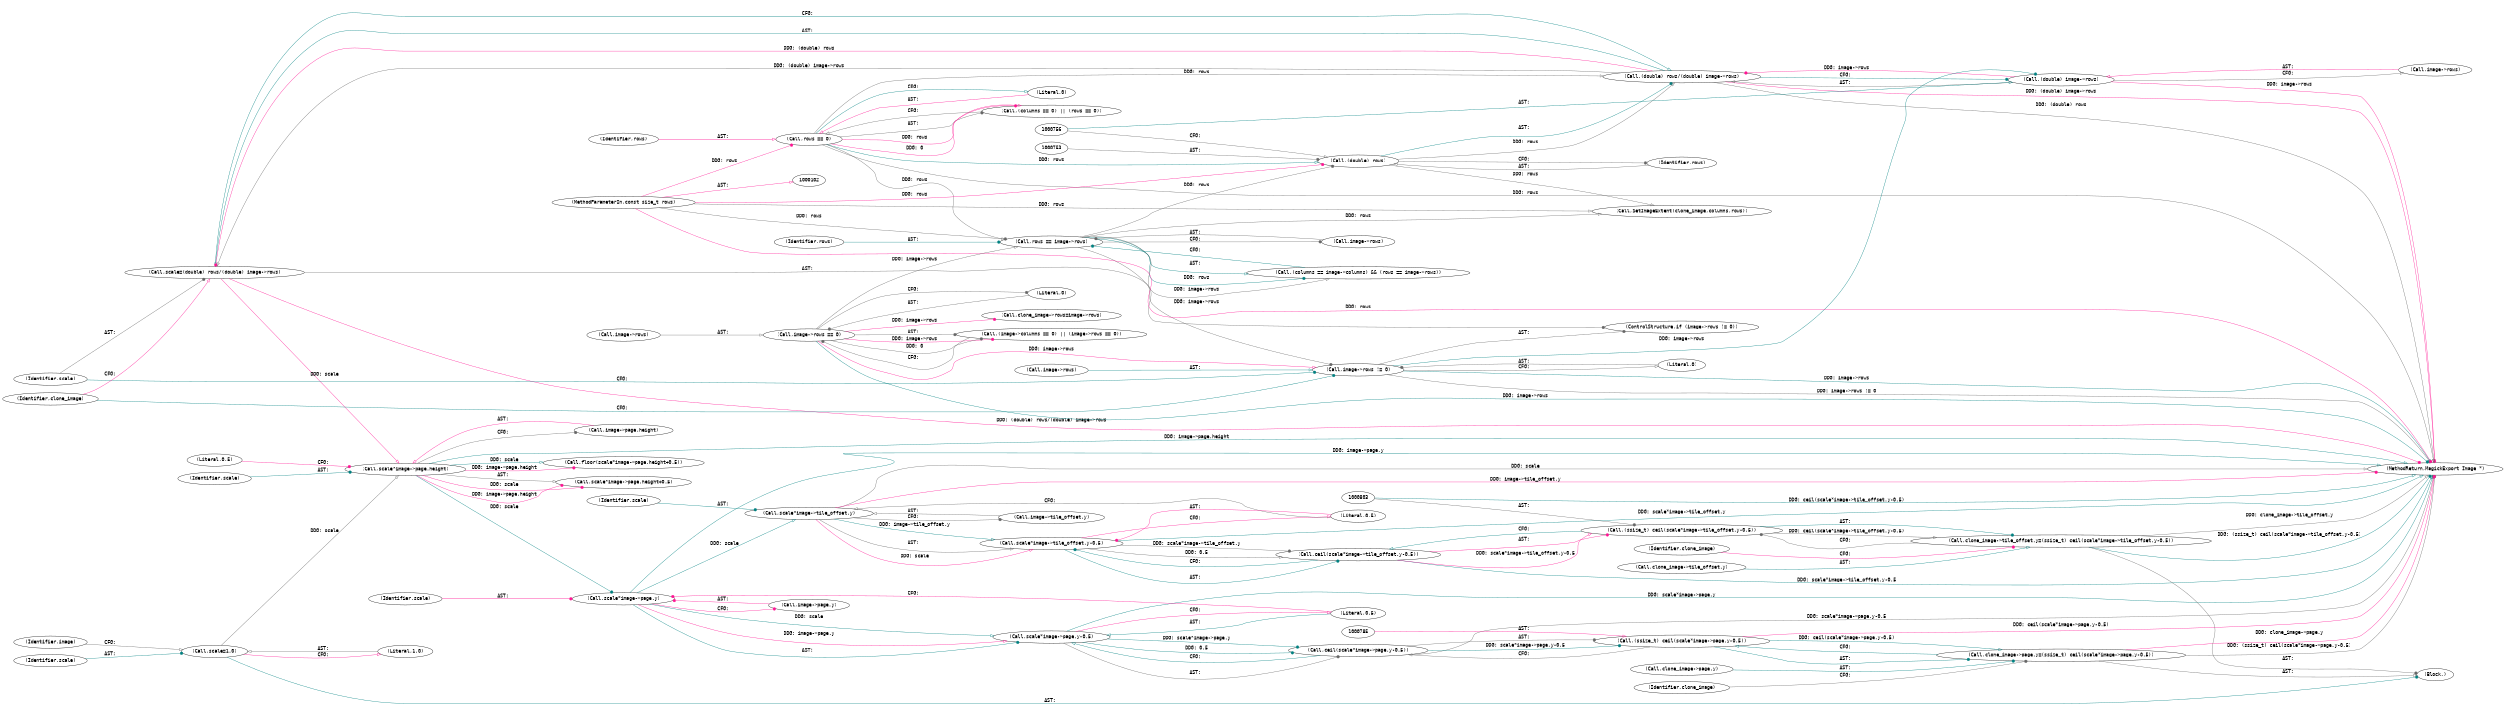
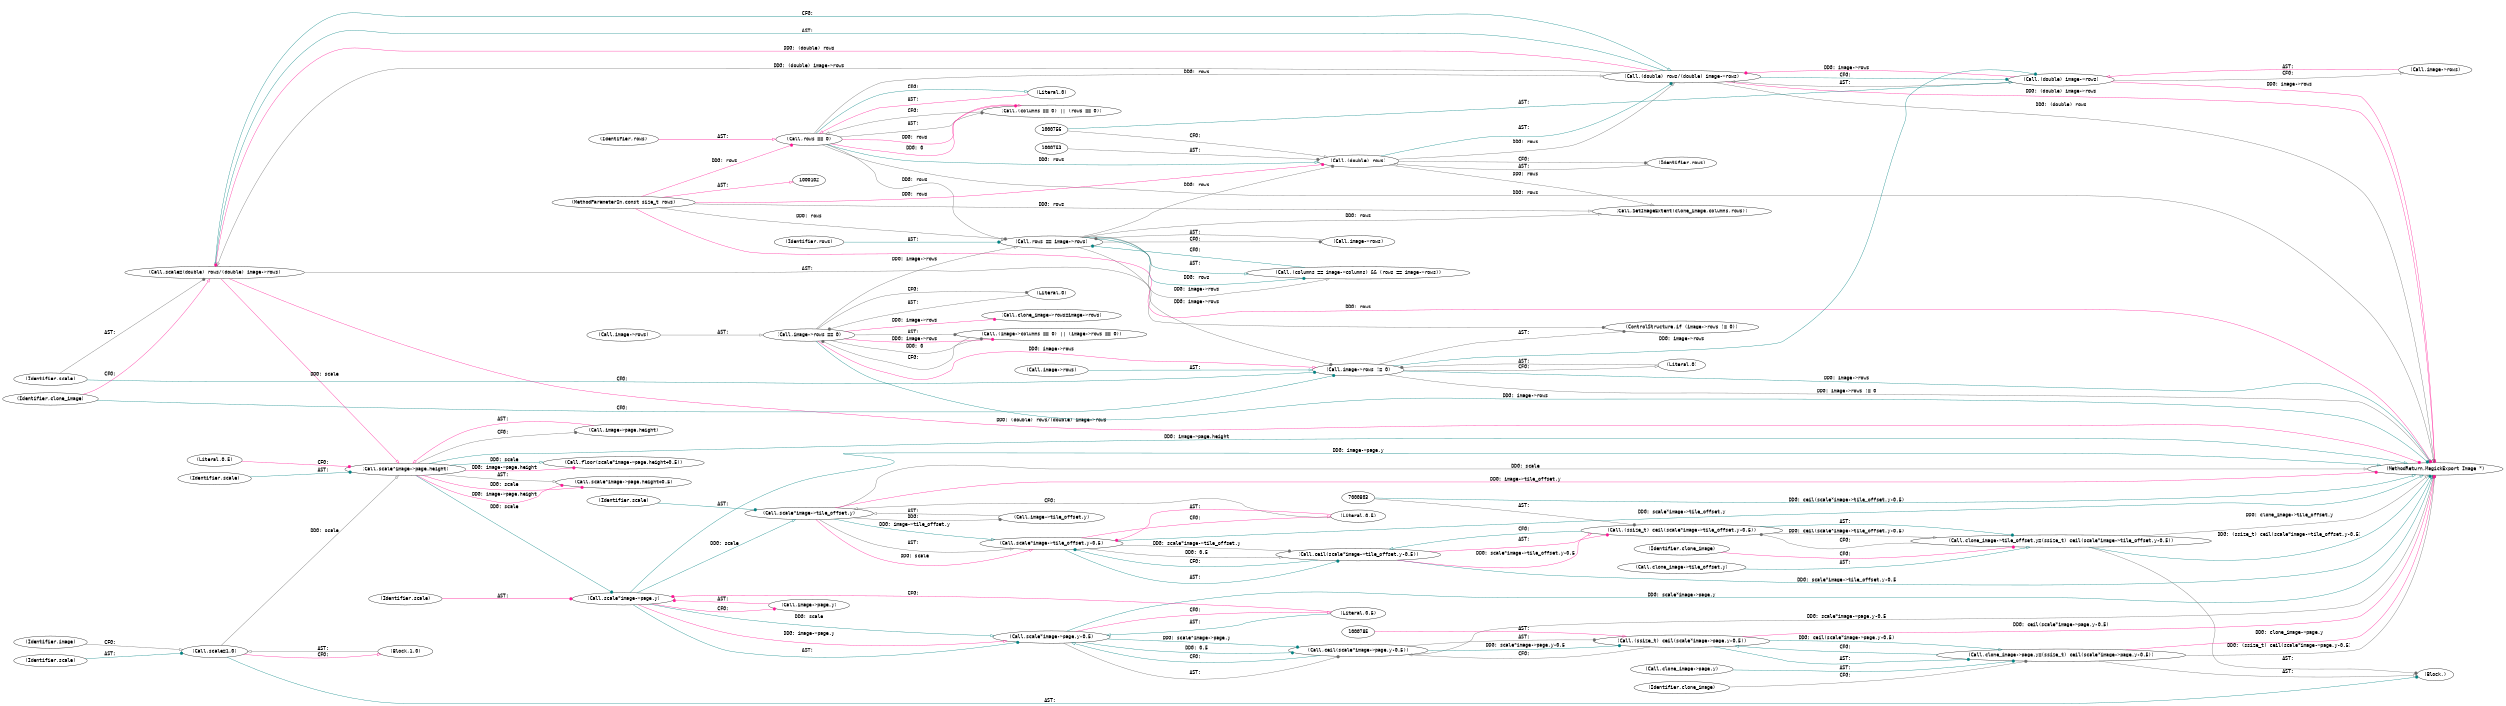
(1358, 498) -> (1358, 498)
(915, 517) -> (915, 517)
(405, 651) -> (405, 651)
